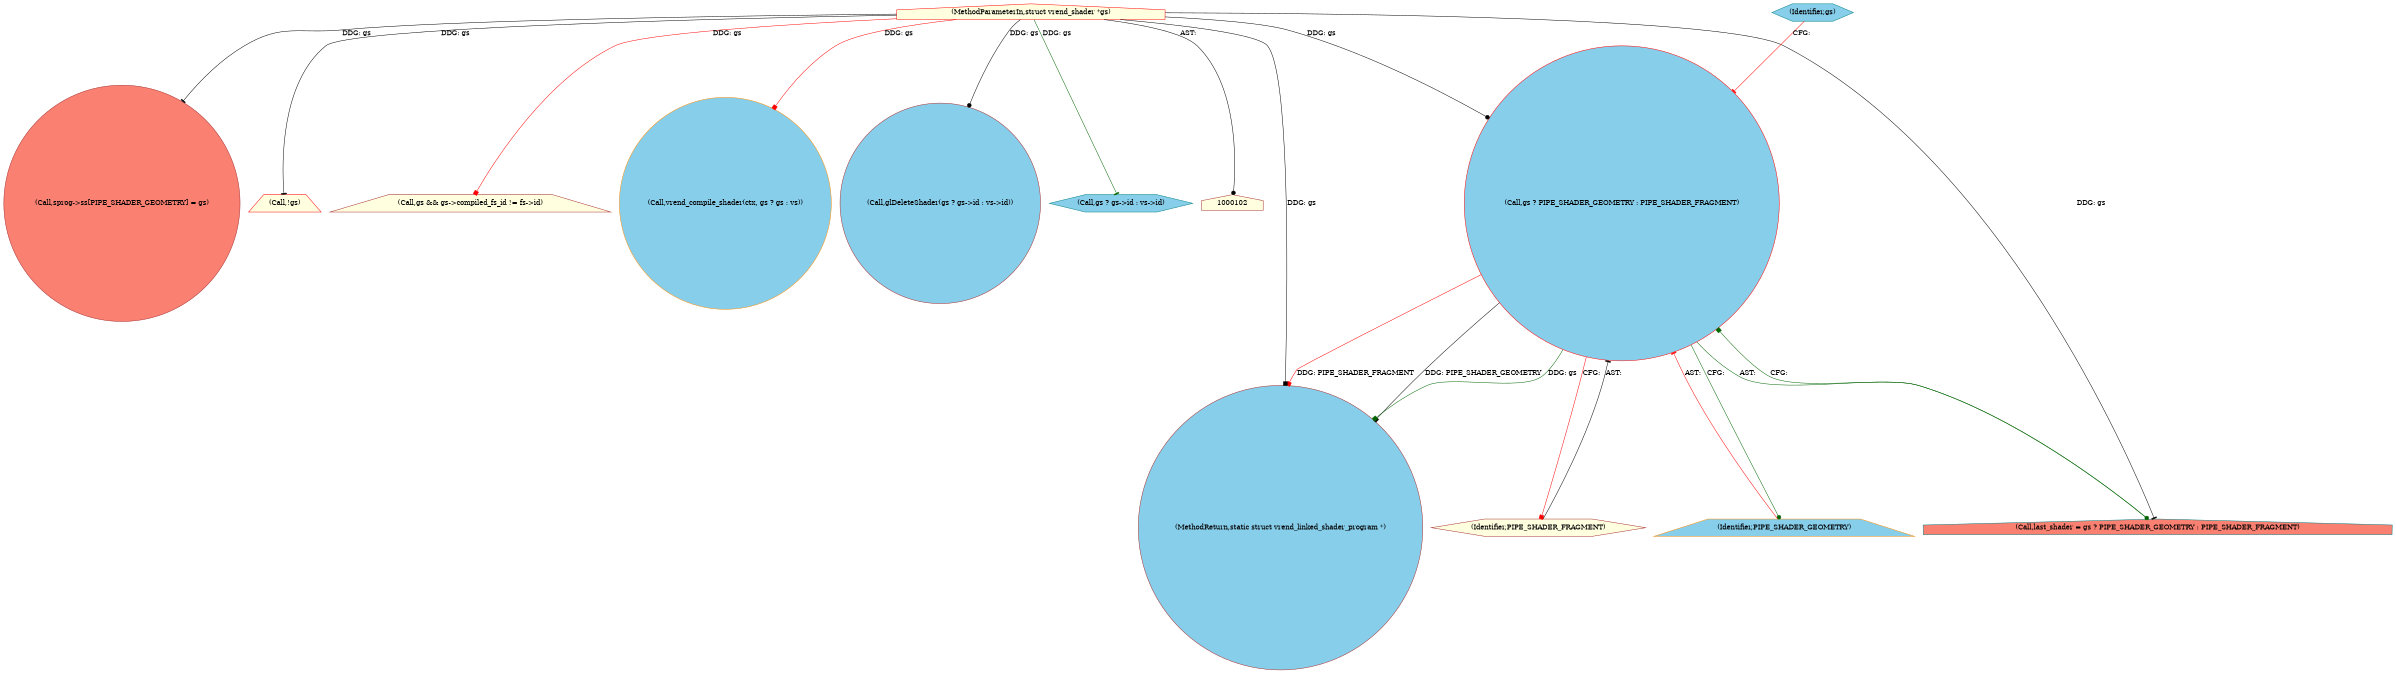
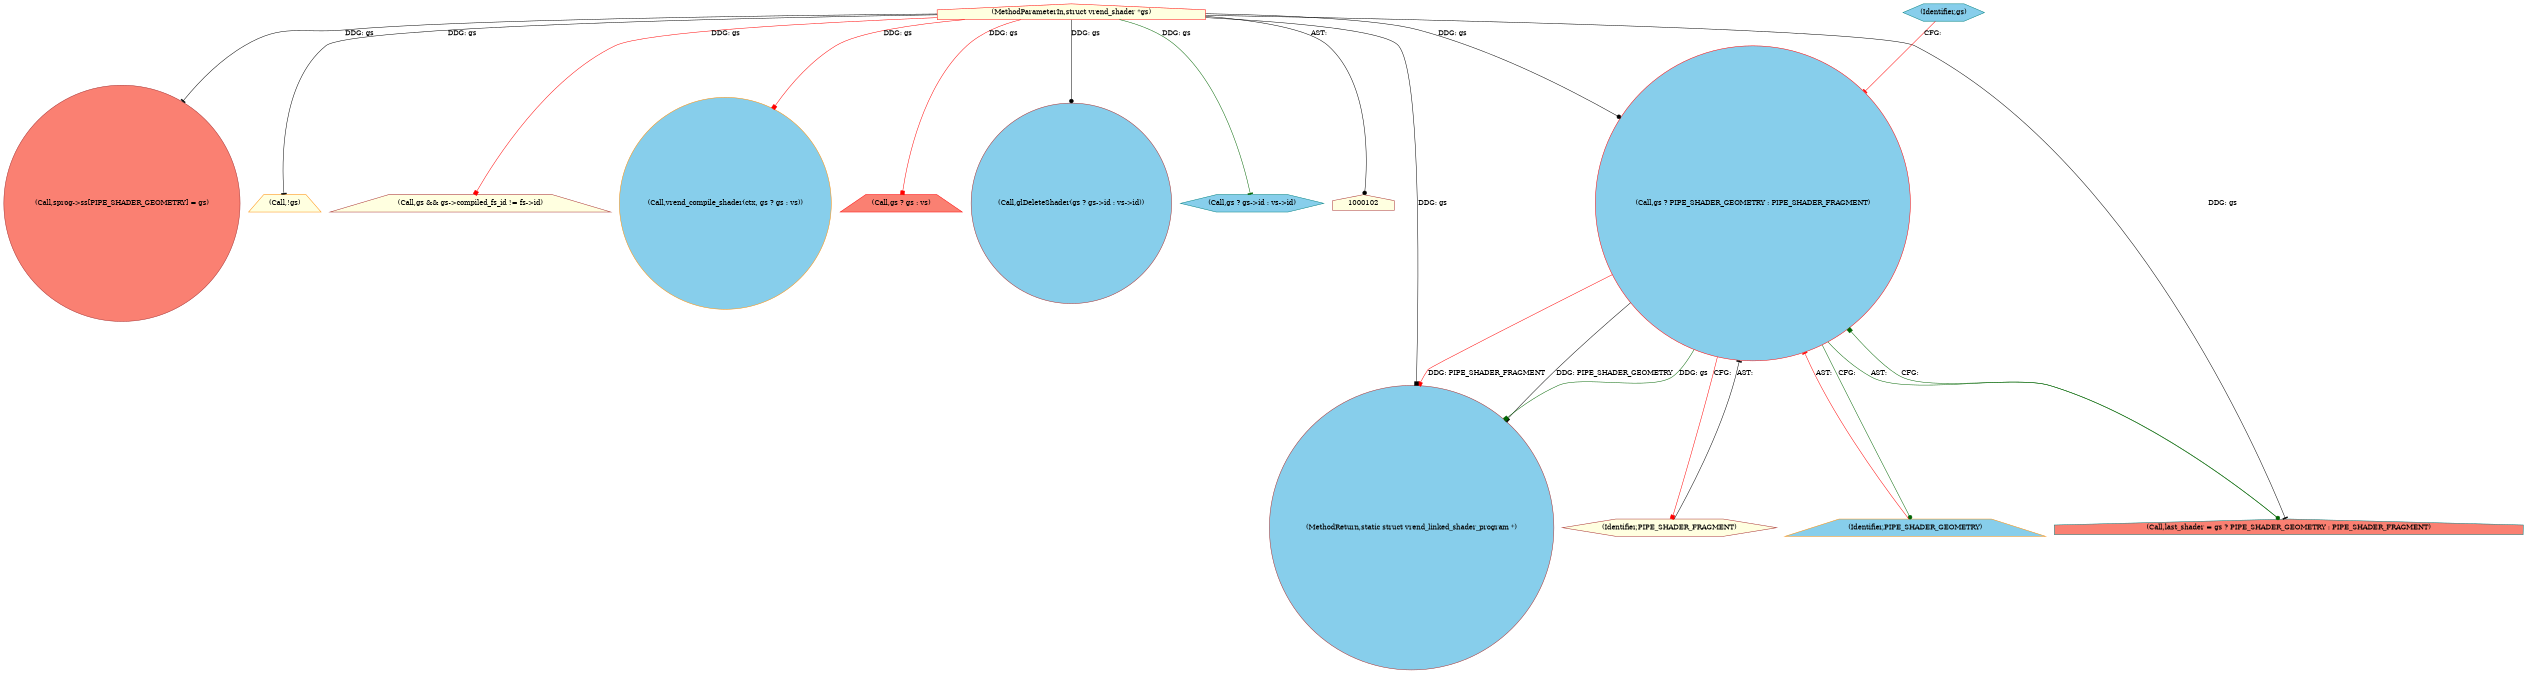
(285, 203) -> (285, 203)
none -> (901, 203)
